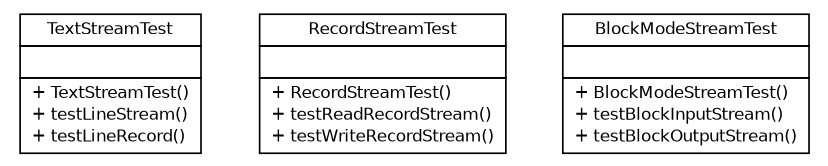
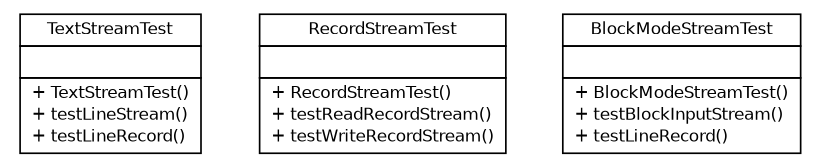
(686, 137) -> (652, 137)
